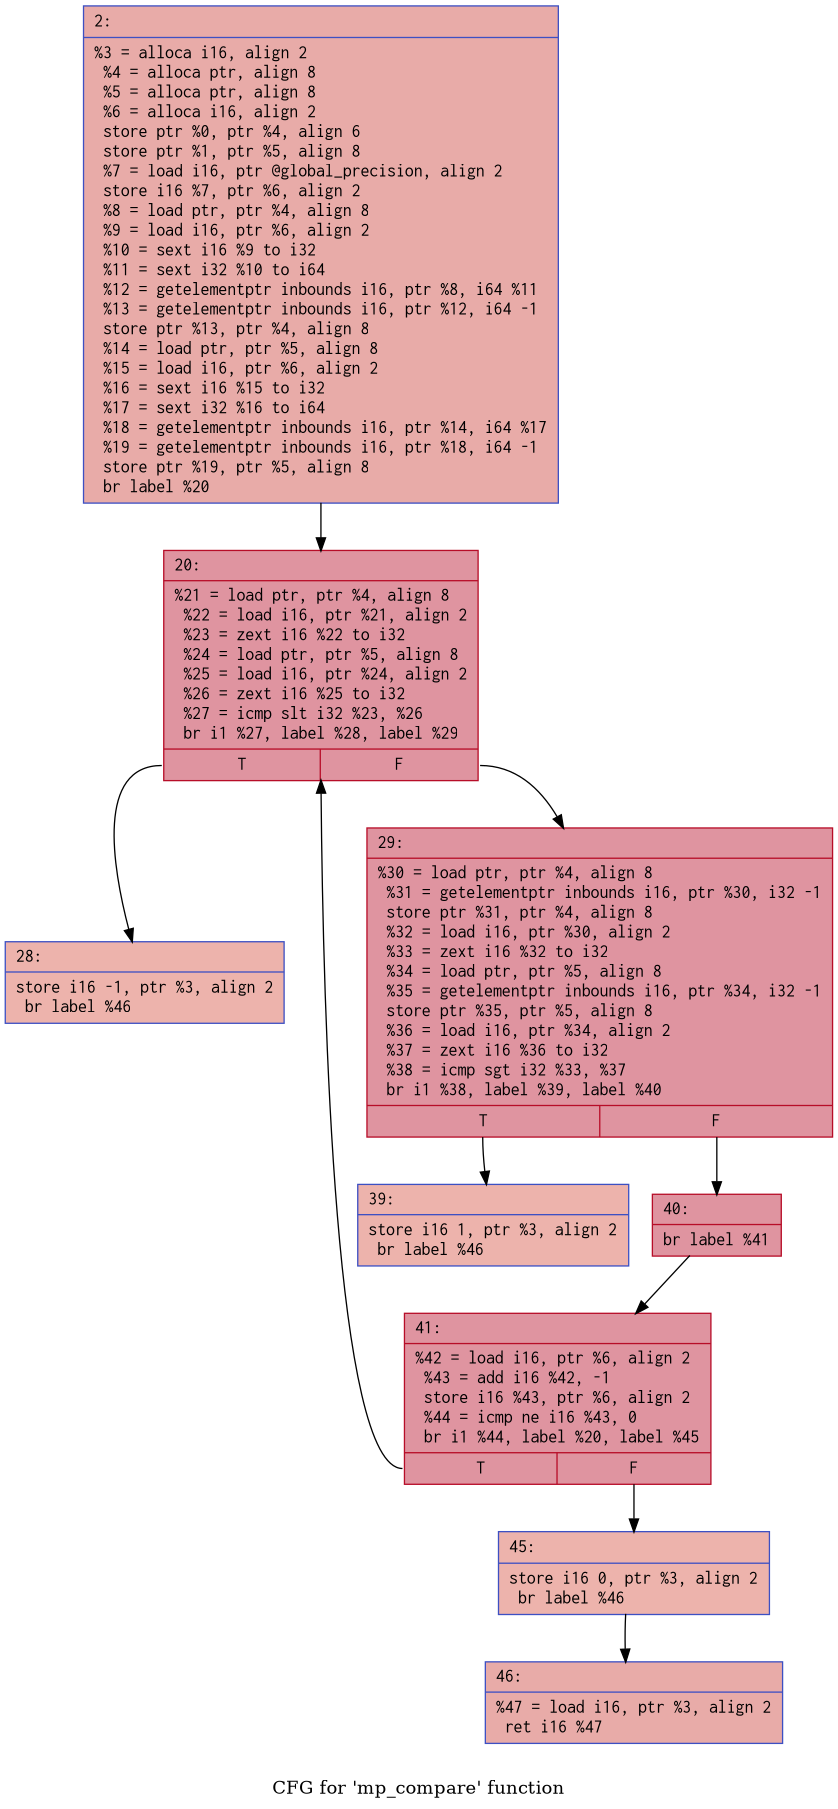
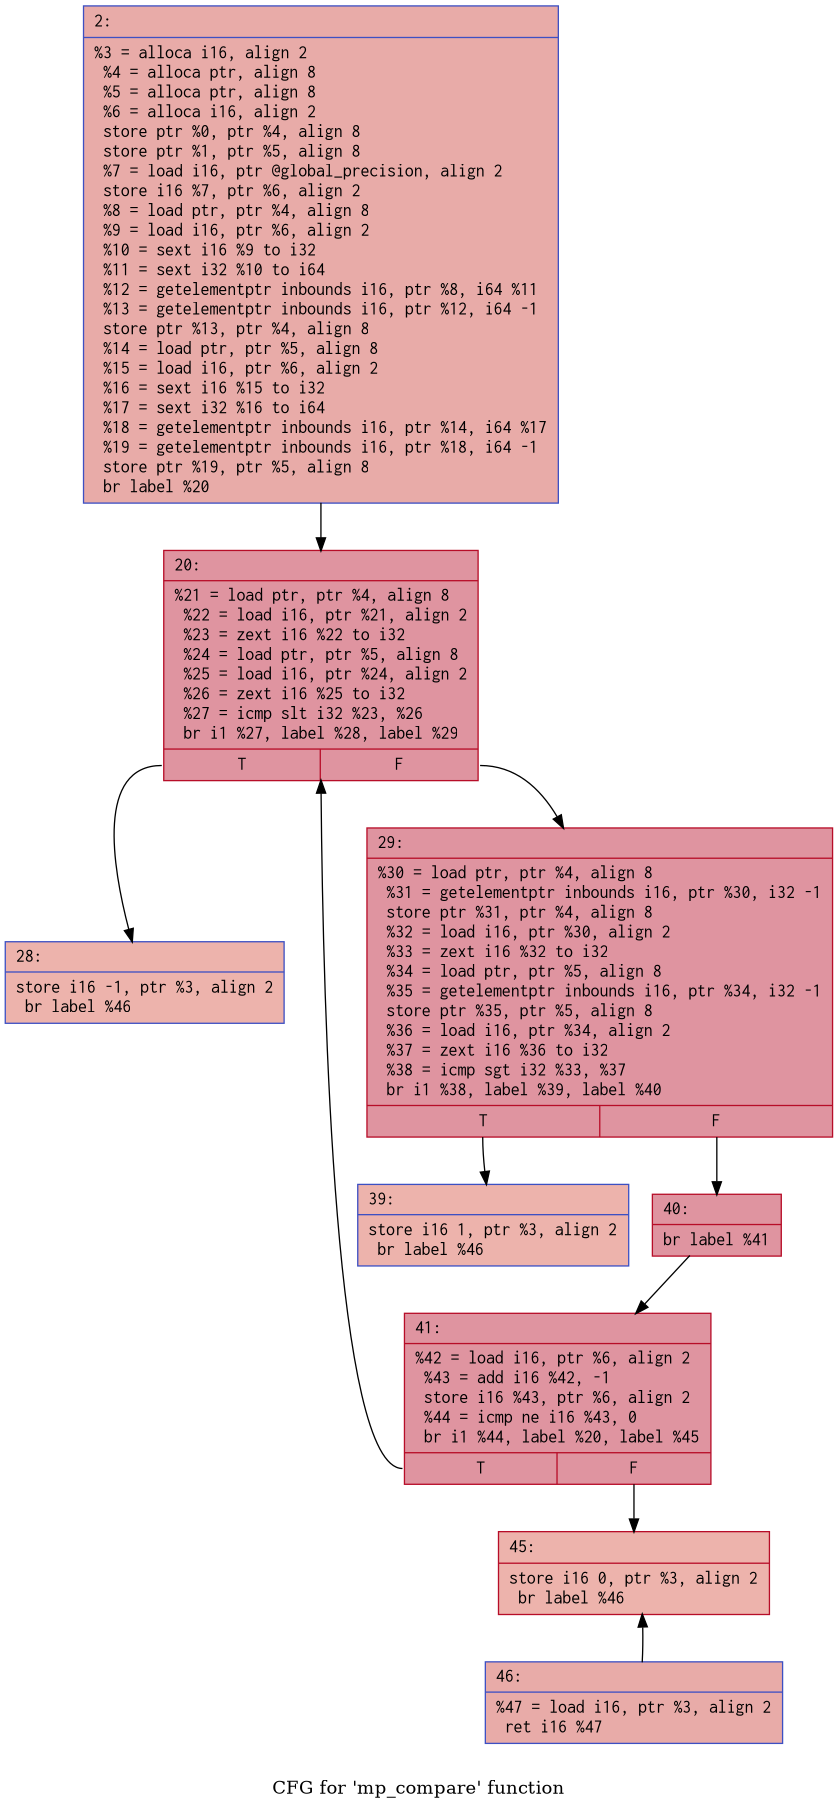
(228, 132) -> (228, 132)
(634, 1573) -> (634, 1573)
(625, 1631) -> (643, 1645)
